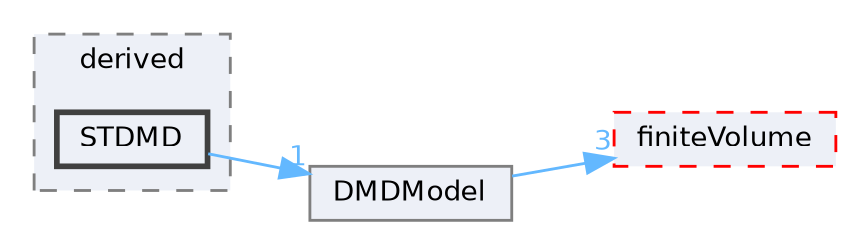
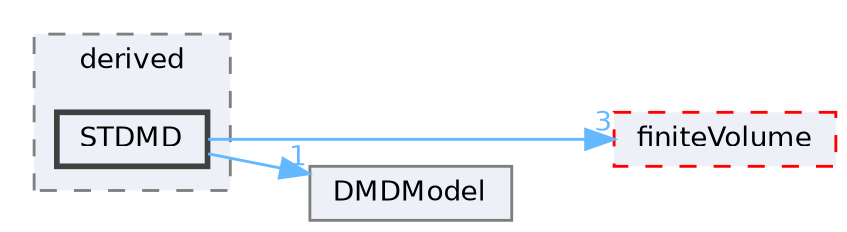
(549, 170) -> (397, 139)
